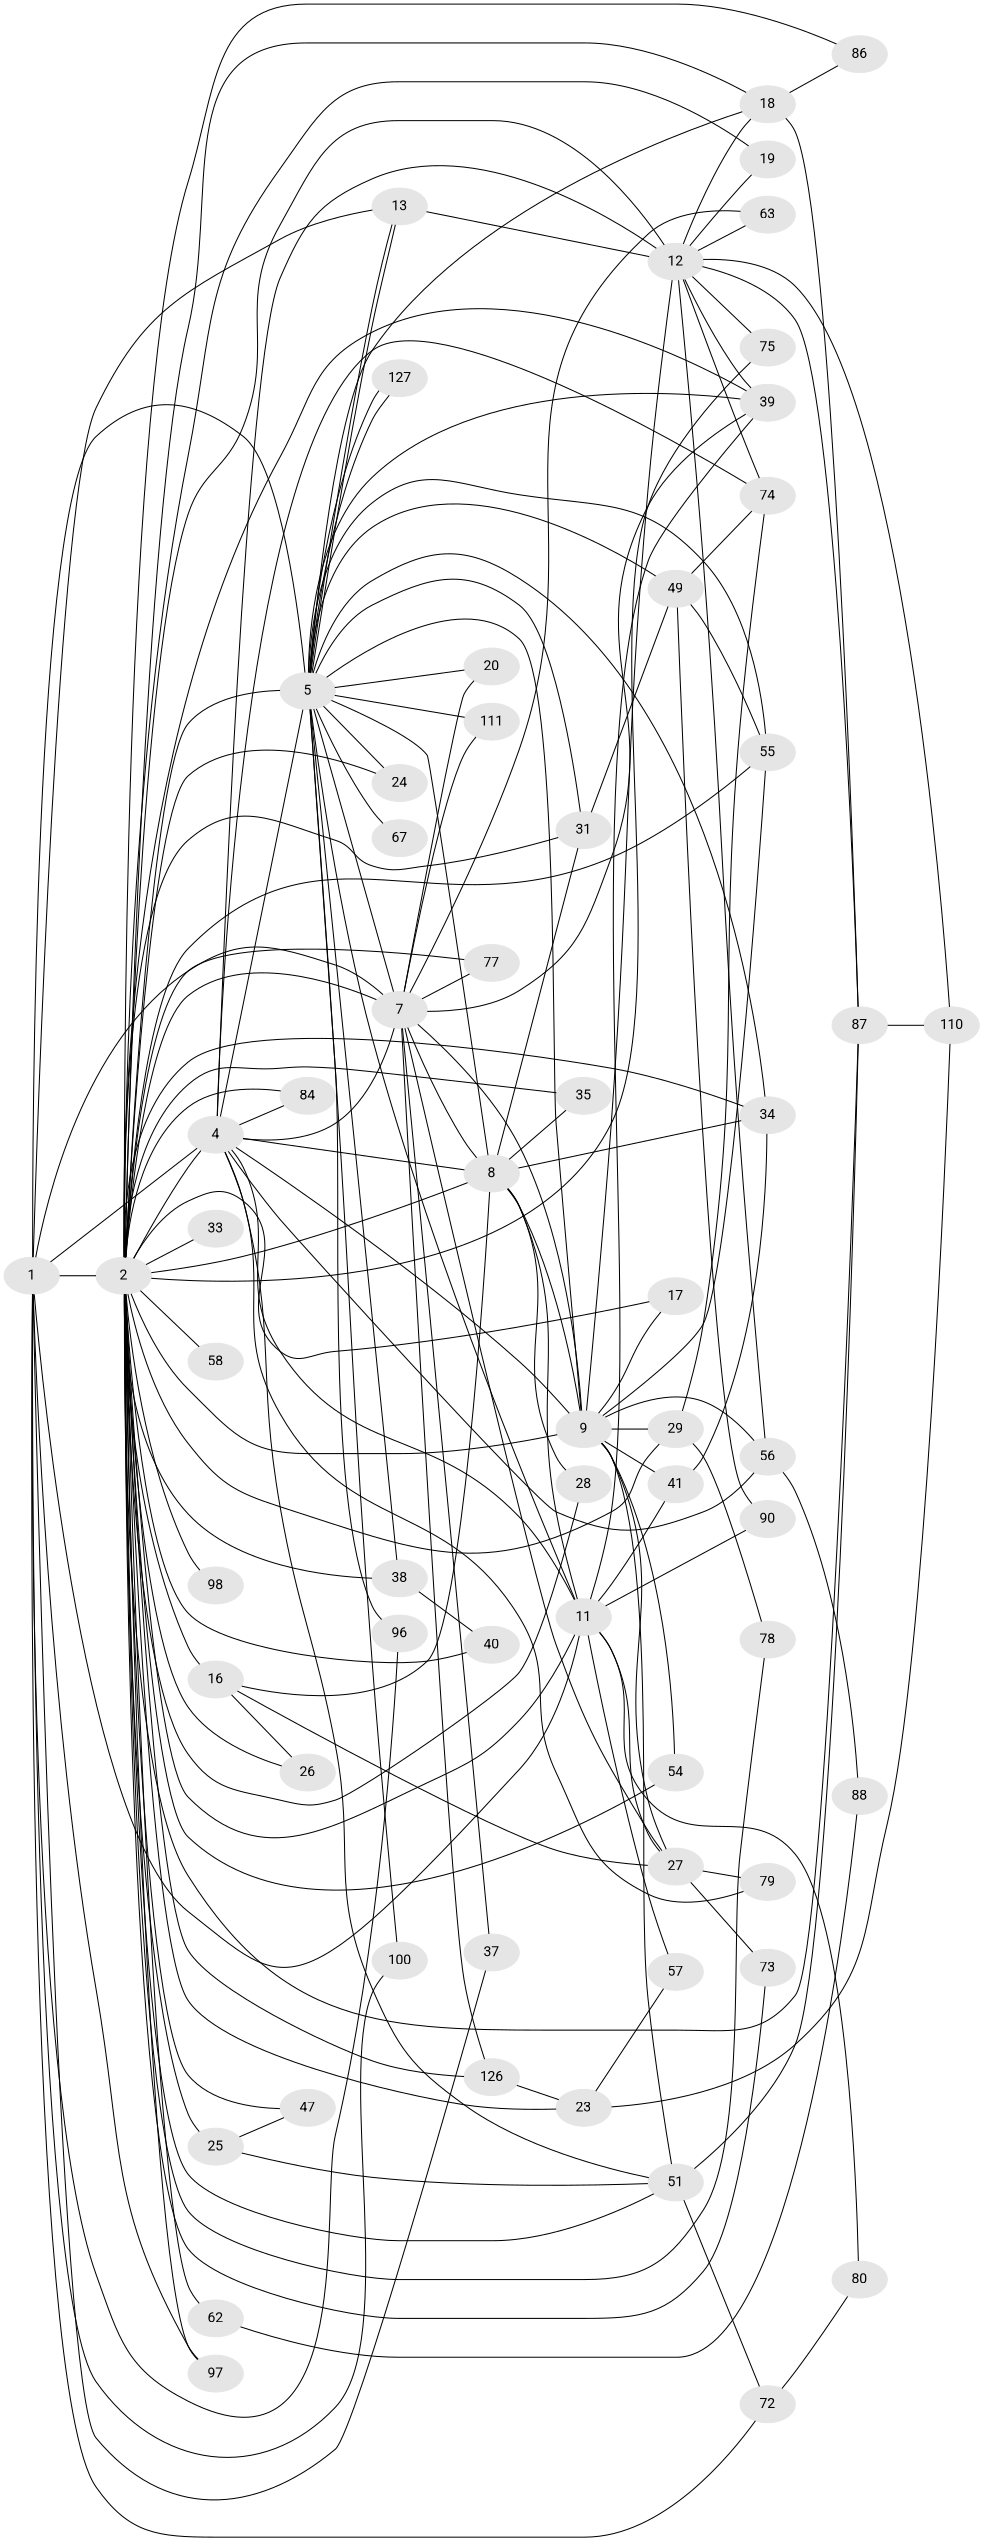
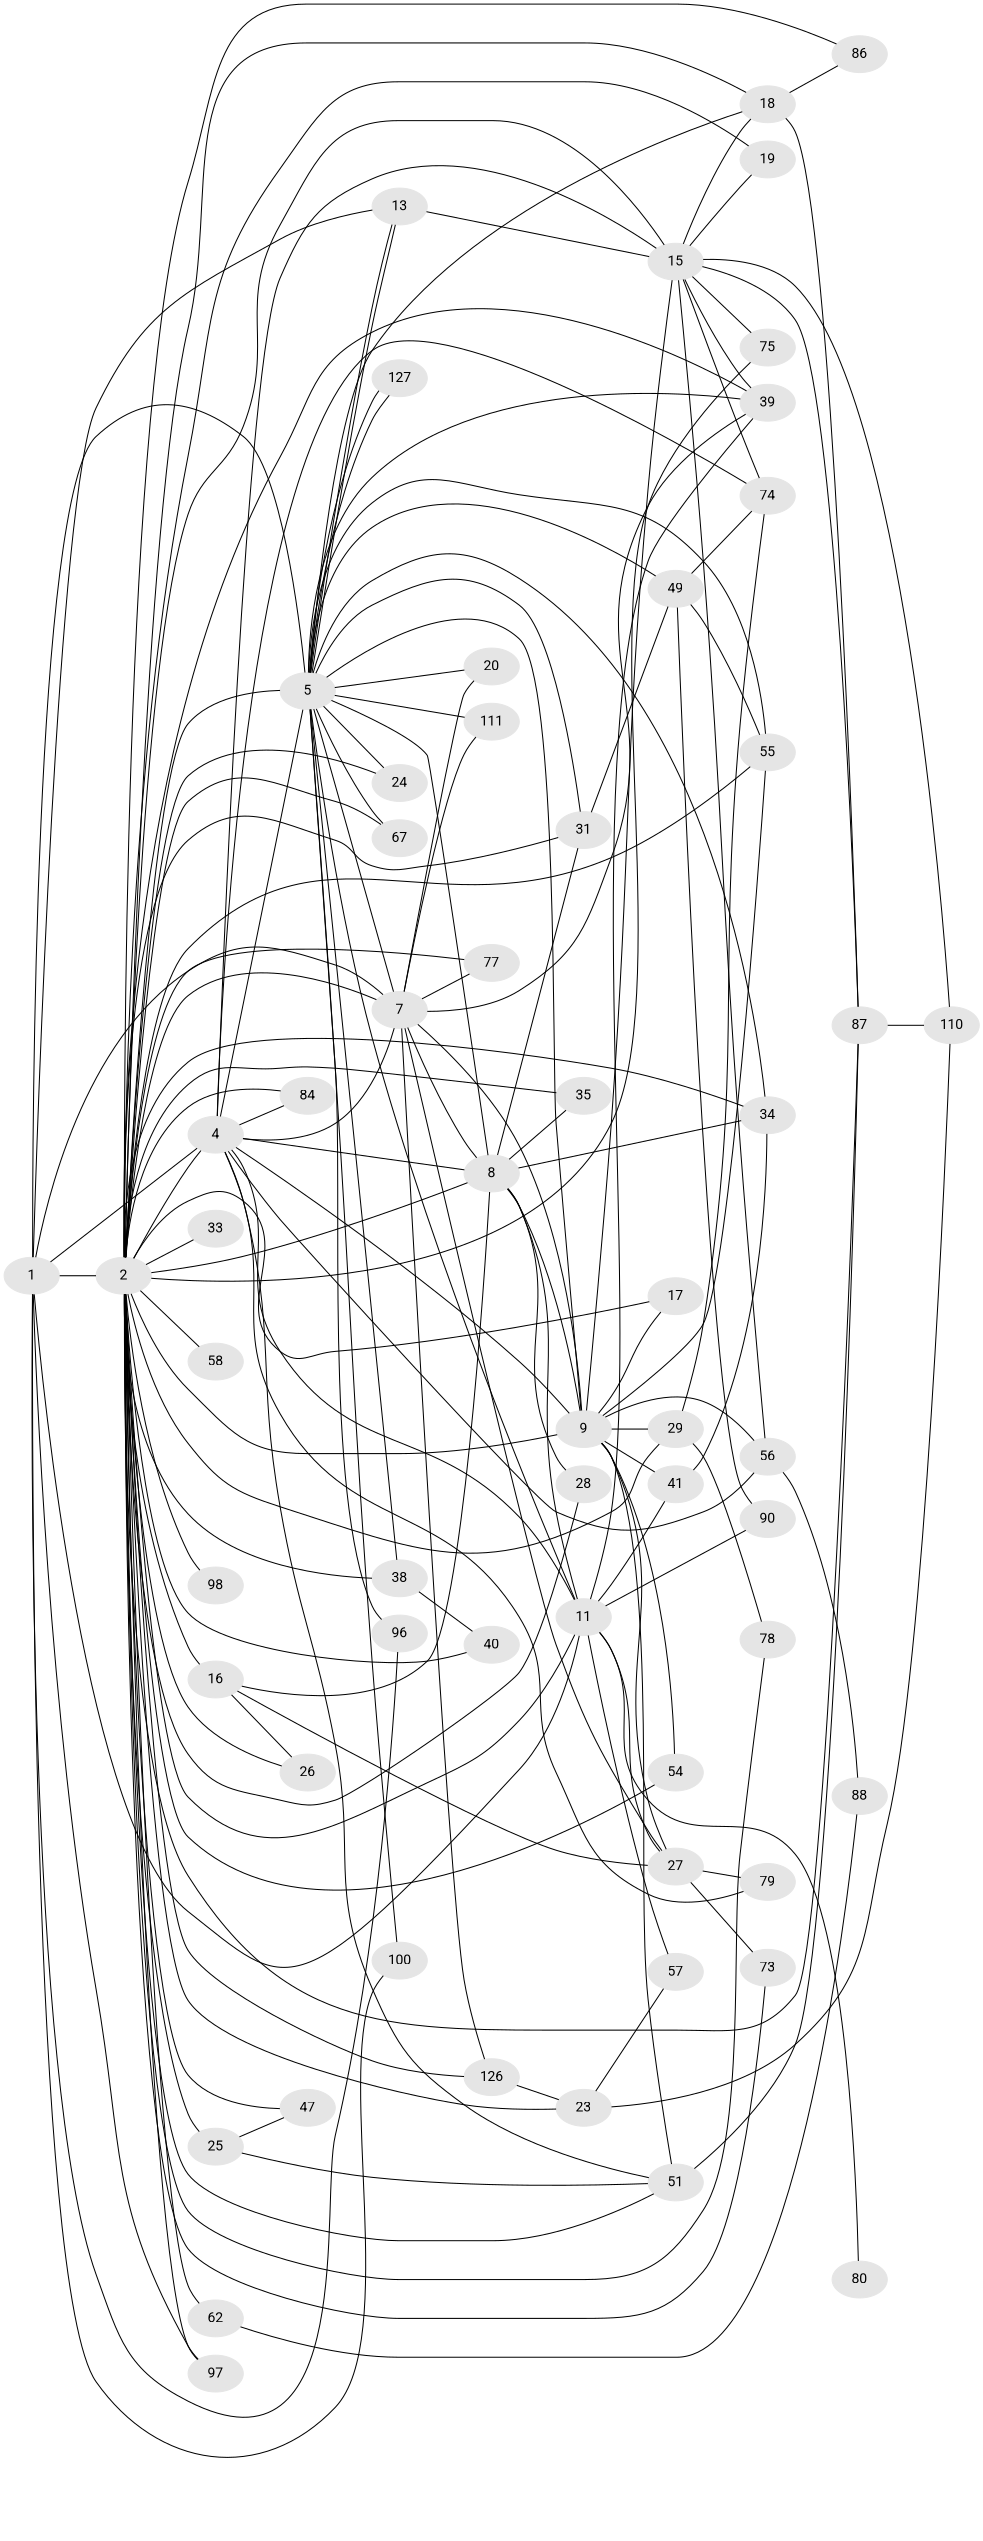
(768, 215) -> none
(676, 262) -> (676, 262)
none -> (176, 825)
(492, 1952) -> none
(768, 2404) -> none
